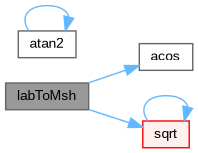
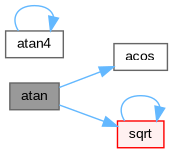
(47, 44) -> (34, 44)
(47, 96) -> (34, 96)
